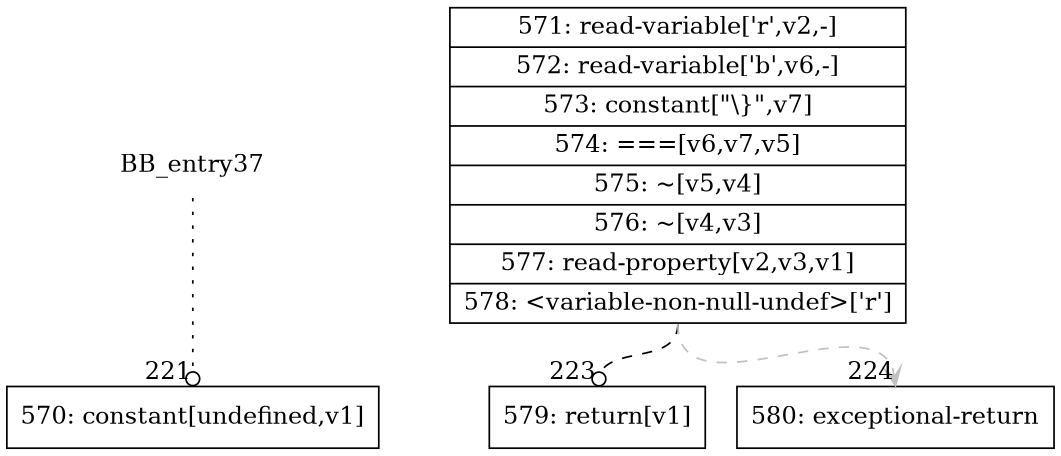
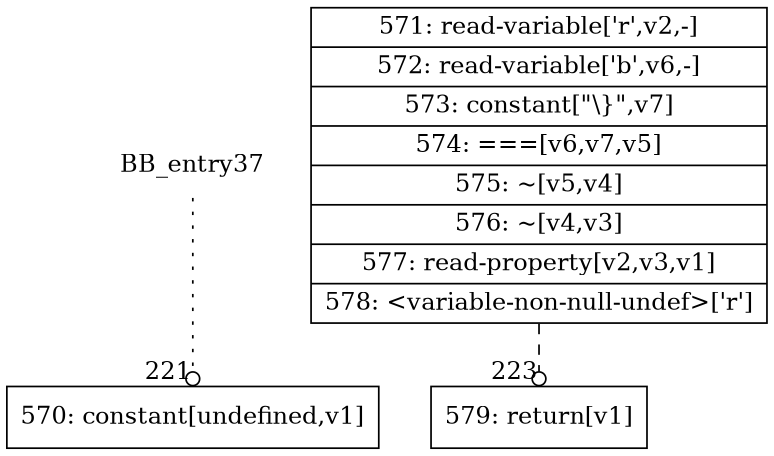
(896, 417) -> none
